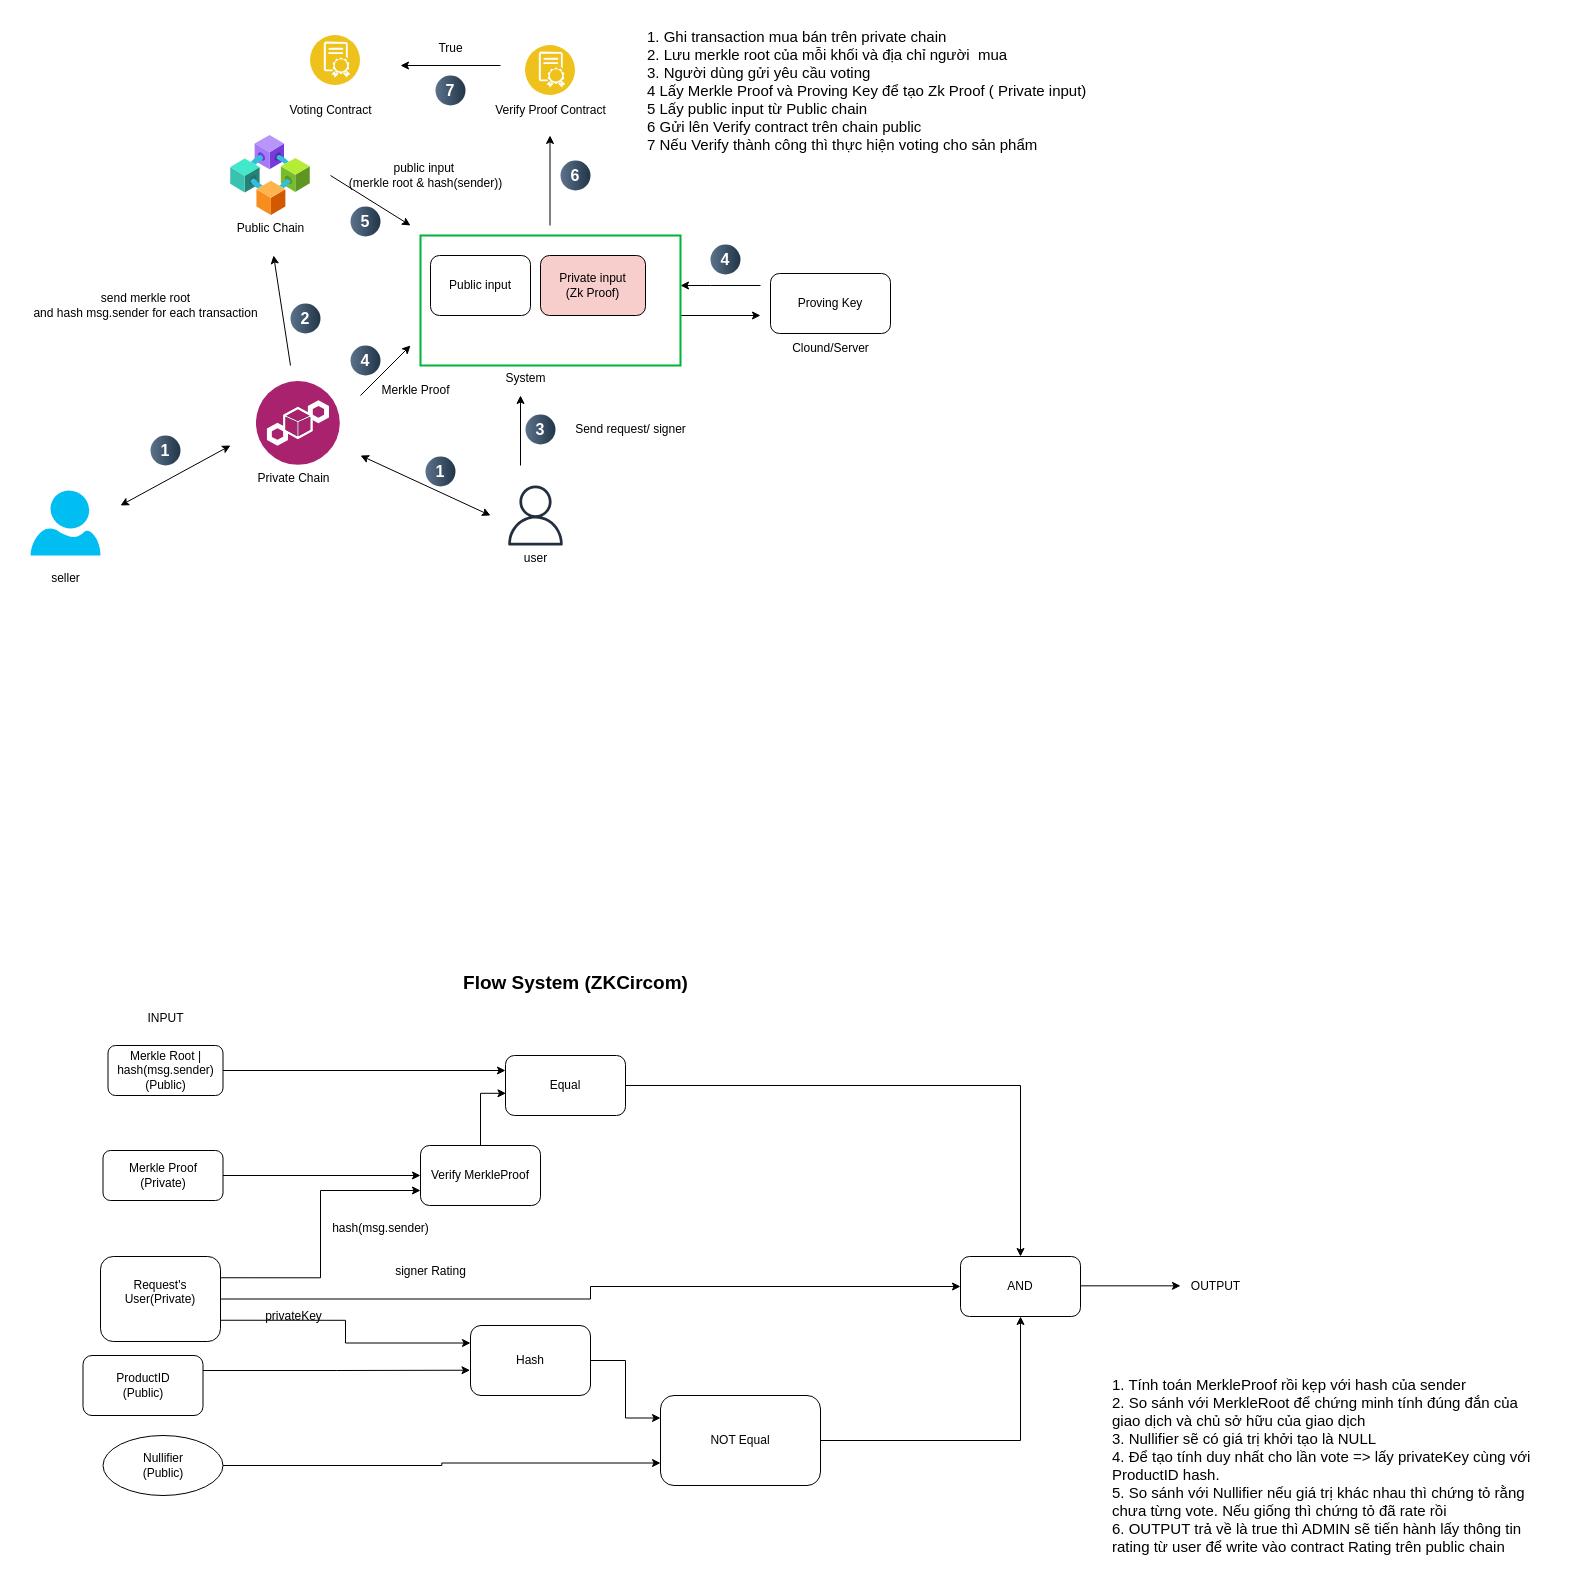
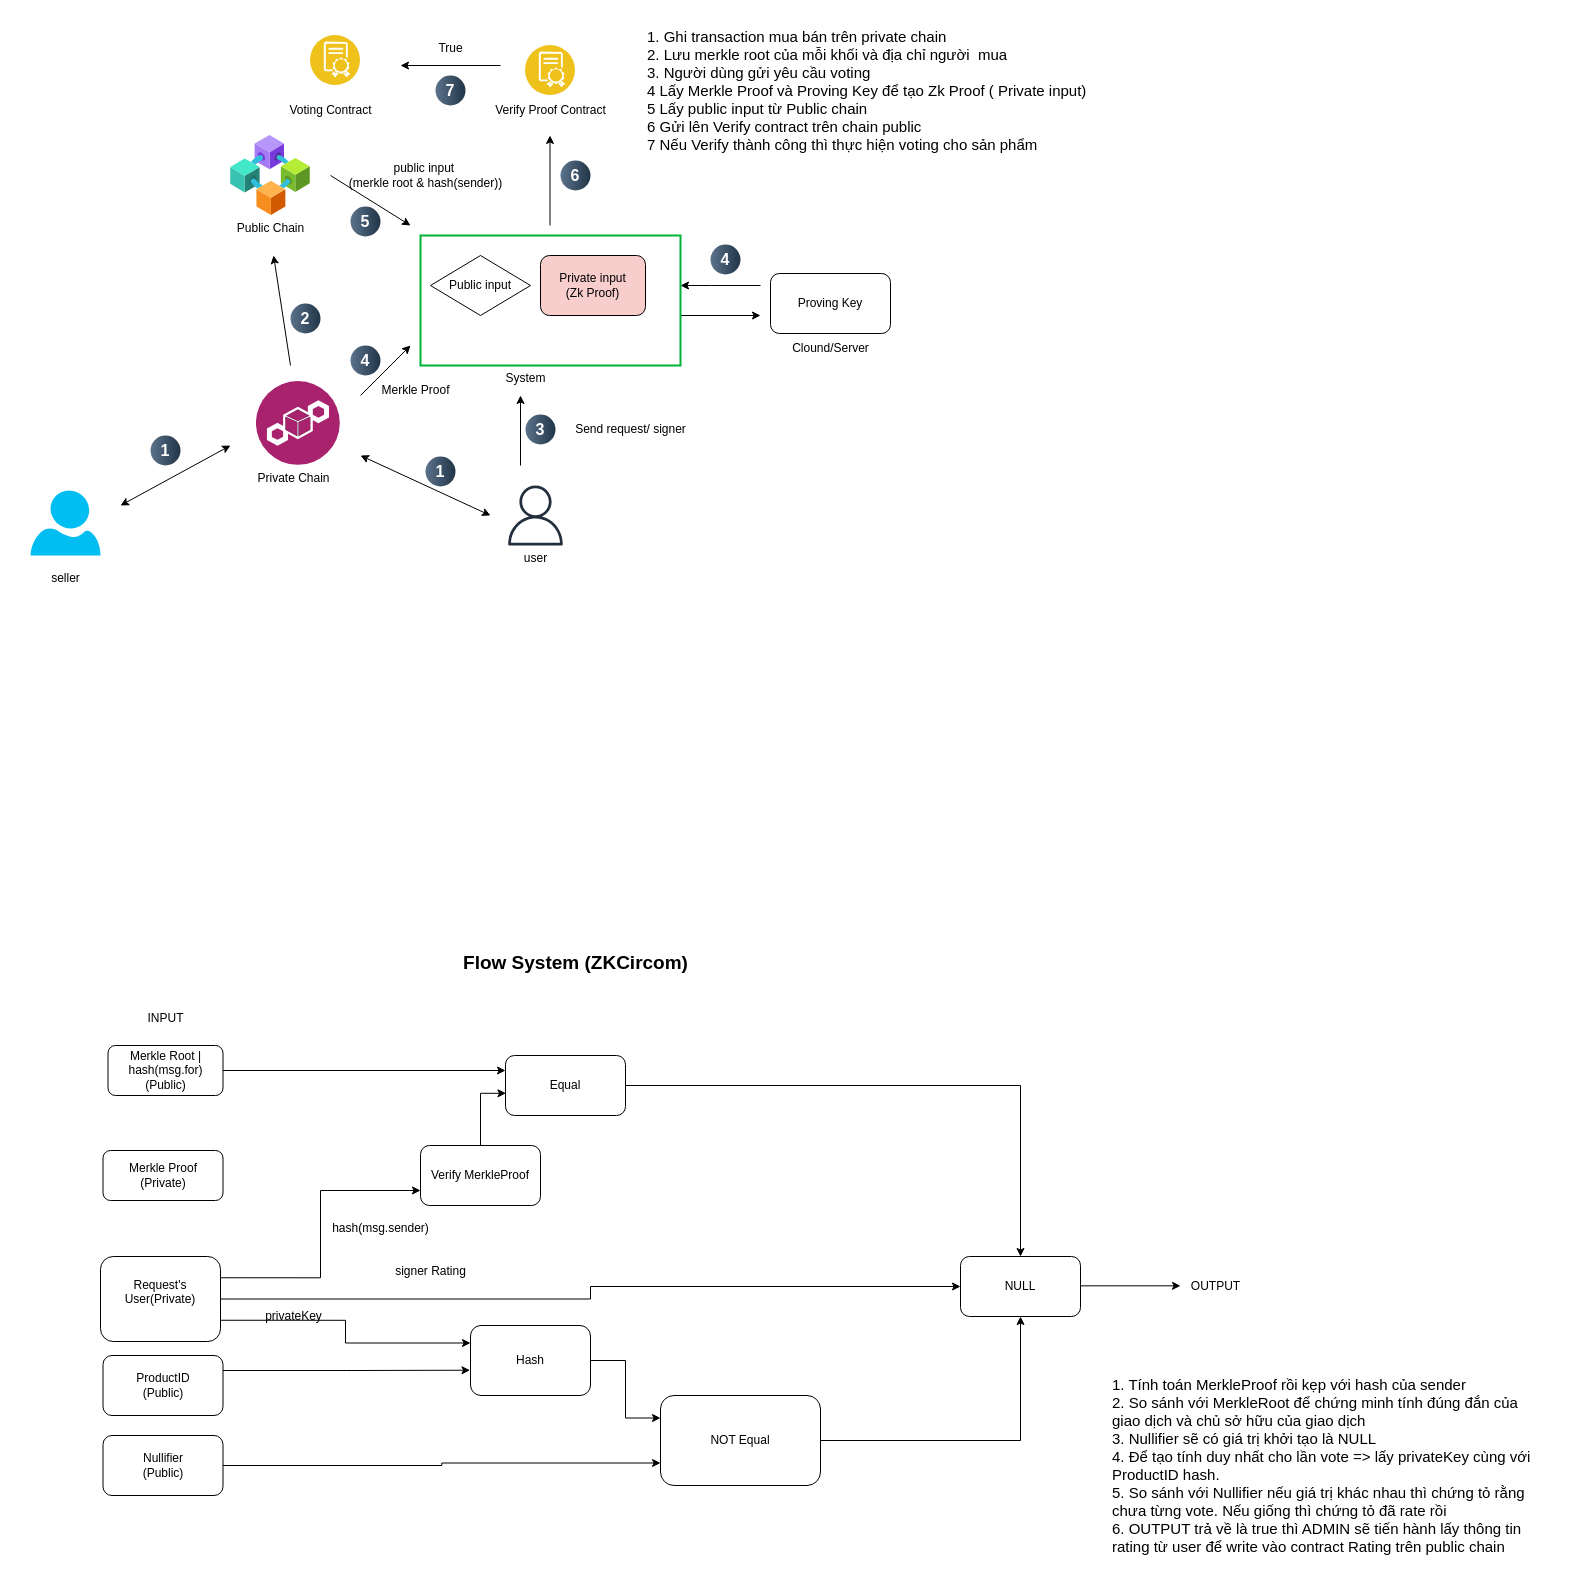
(481, 286) -> (481, 286)
(146, 306) -> none
(576, 984) -> (576, 964)
(166, 1071) -> (166, 1071)
(318, 1176) -> none
(1021, 1287) -> (1021, 1287)
(143, 1386) -> (163, 1386)
(163, 1466) -> (163, 1466)
